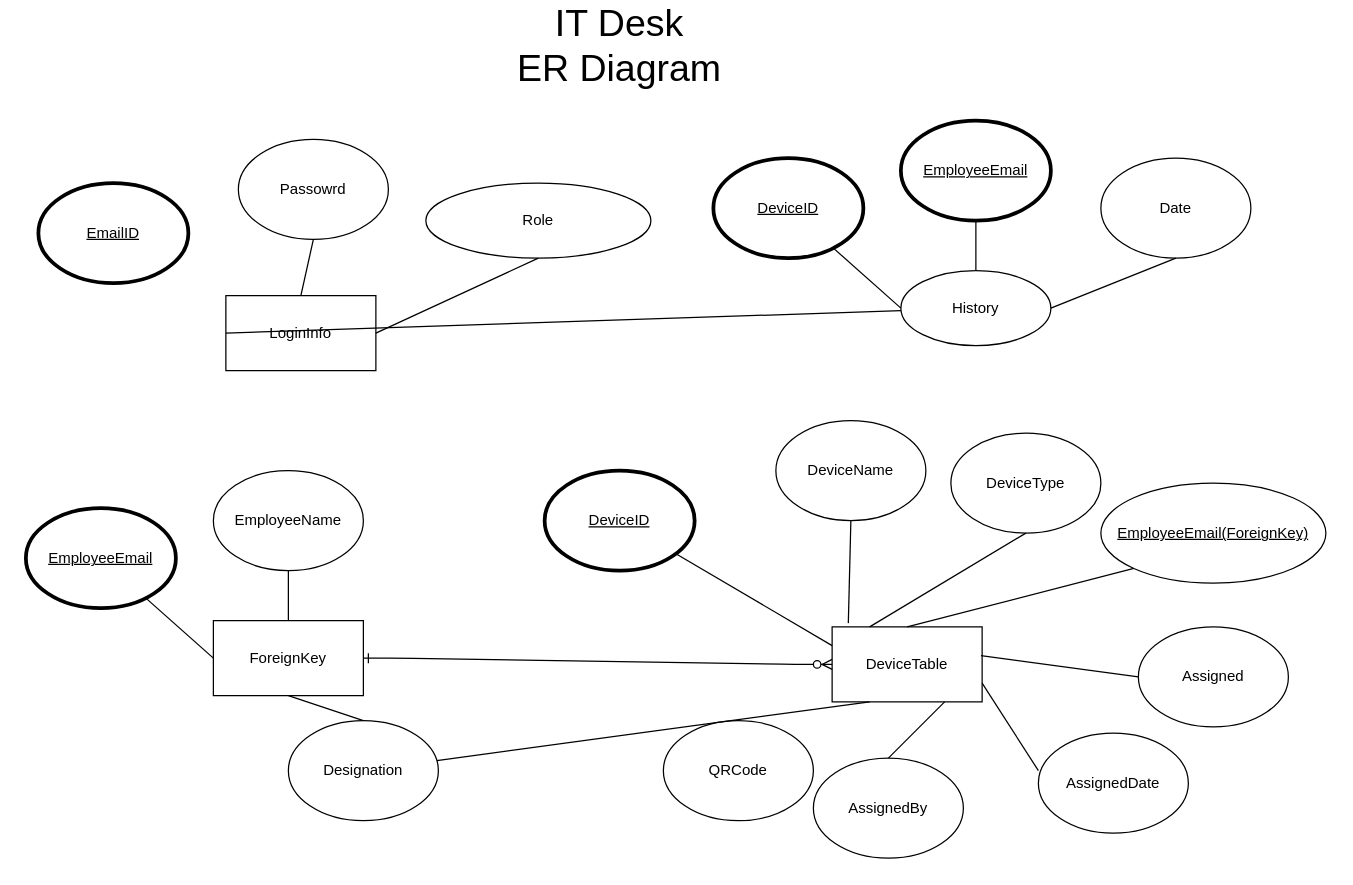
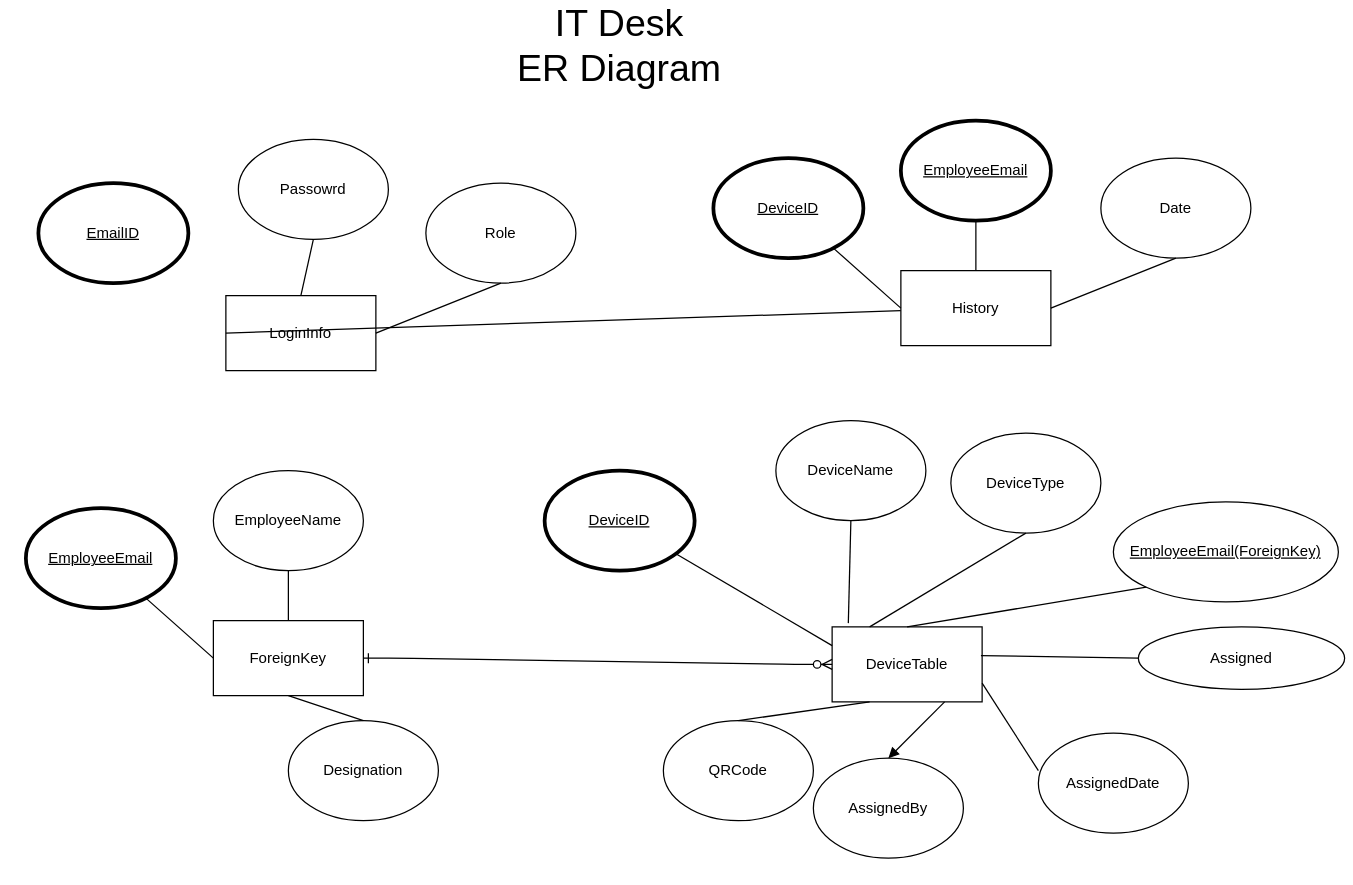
(538, 221) -> (501, 233)
(976, 308) -> (976, 308)
(1213, 533) -> (1226, 552)
(1213, 677) -> (1241, 658)
(574, 742) -> (777, 715)
(893, 753) -> (897, 750)
